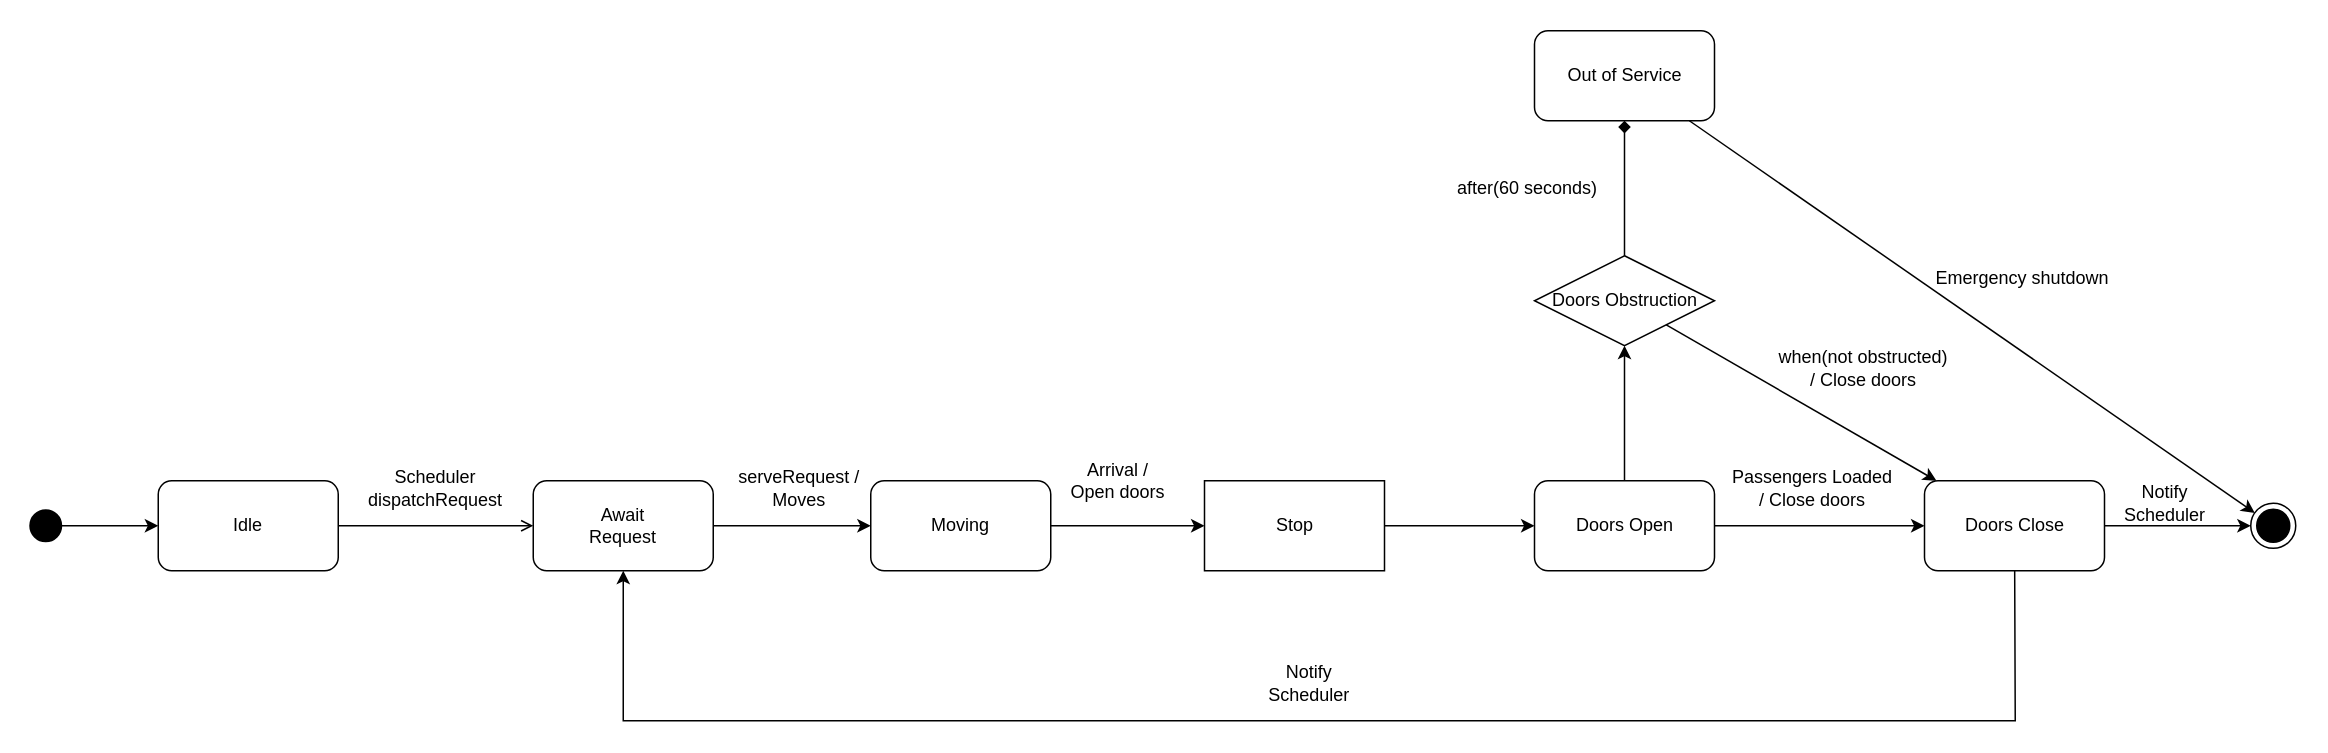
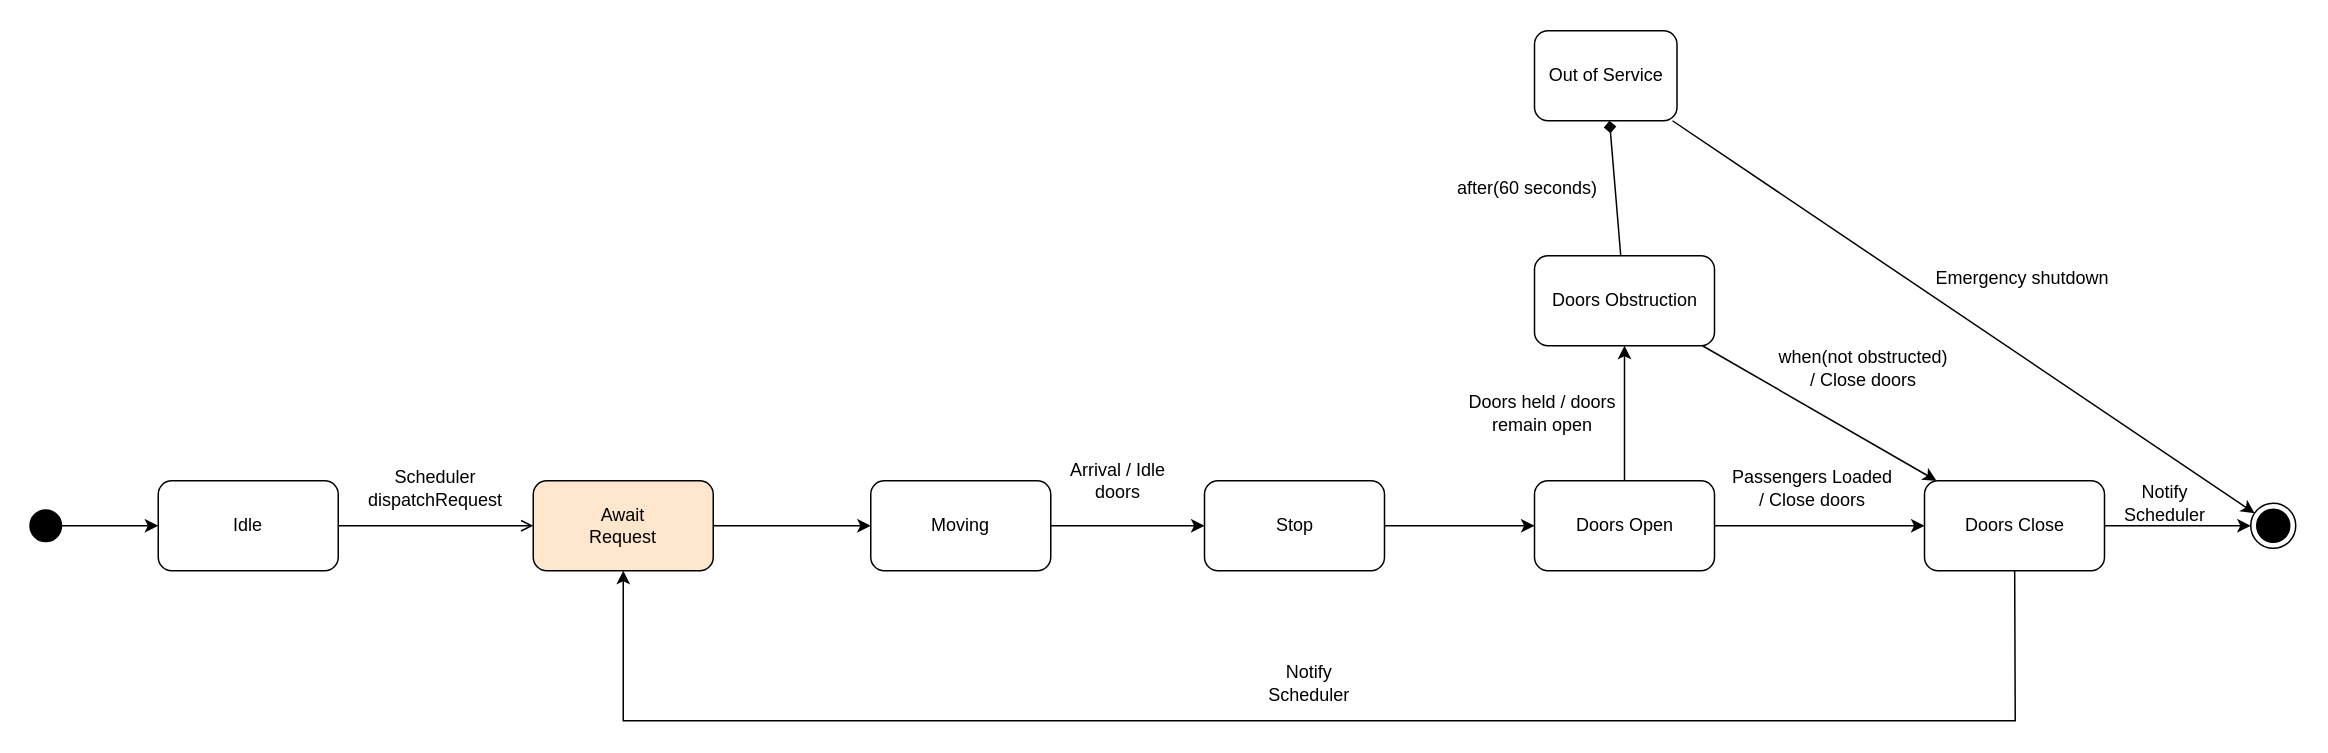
(1625, 76) -> (1606, 76)
(1625, 301) -> (1625, 301)
none -> (1542, 413)
(1118, 481) -> (1118, 481)
(800, 488) -> none
(623, 526) -> (623, 526)
(1295, 526) -> (1295, 526)
